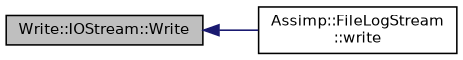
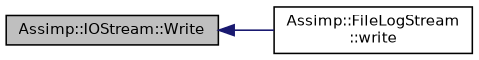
(105, 30) -> (112, 30)
